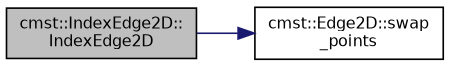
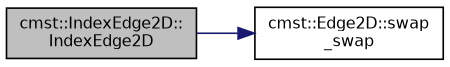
(349, 33) -> (349, 33)
